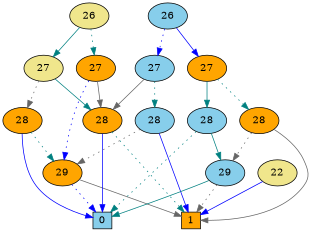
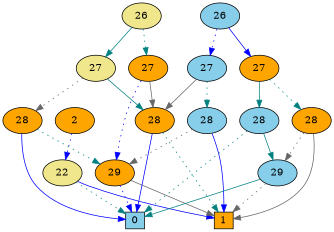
none -> (75, 121)
none -> (98, 196)
